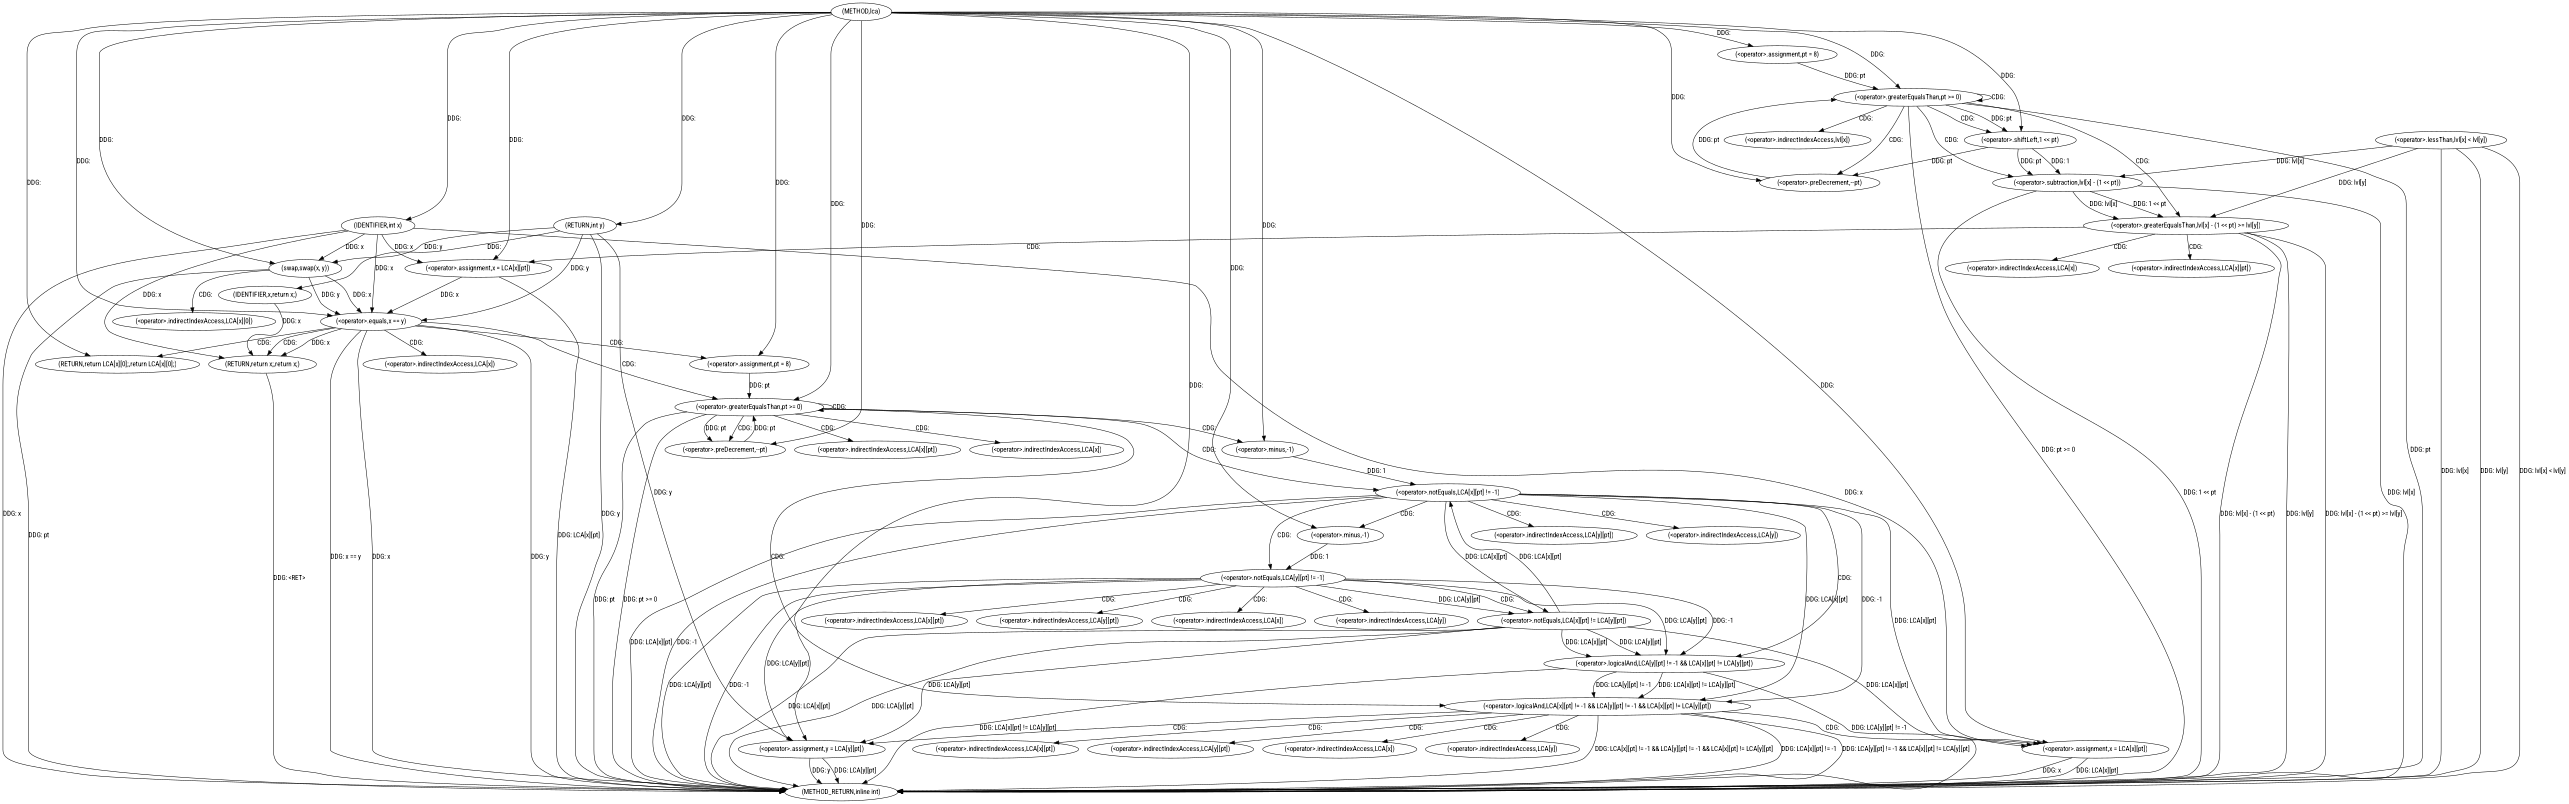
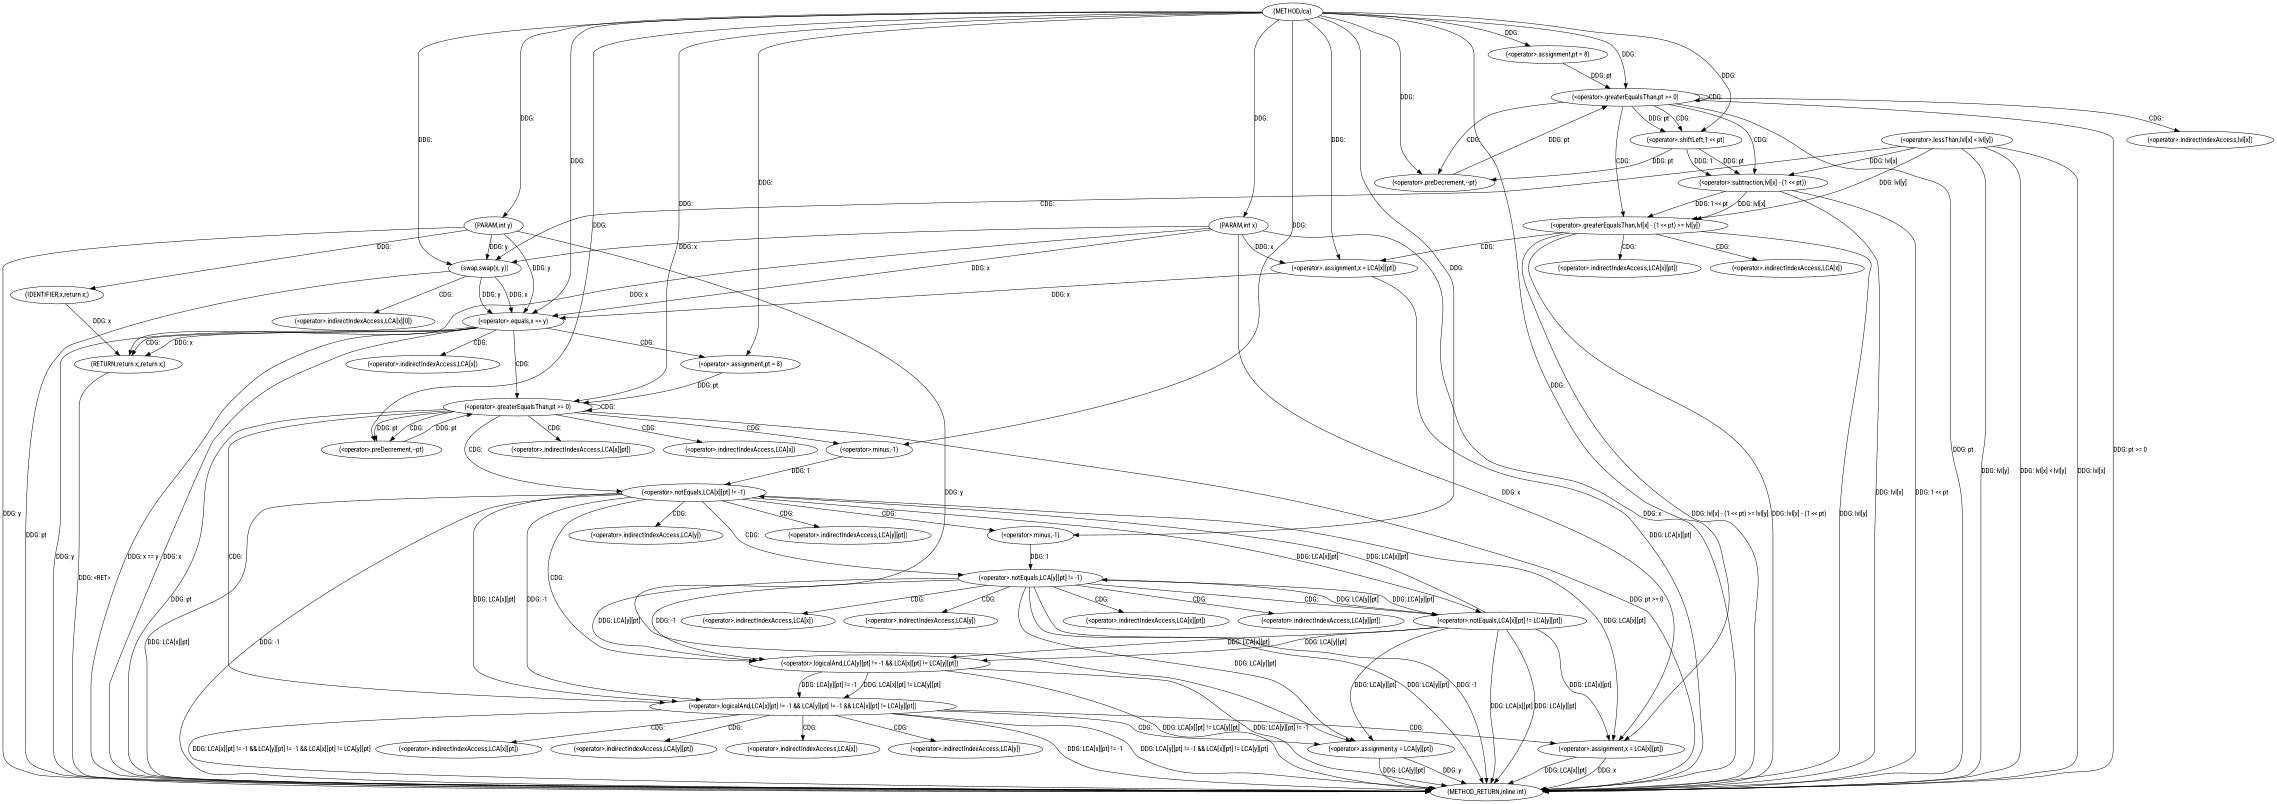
none -> (1197, 198)
(378, 226) -> (1239, 226)
(585, 226) -> (494, 226)
(118, 364) -> none
(1189, 397) -> none
none -> (1291, 591)
